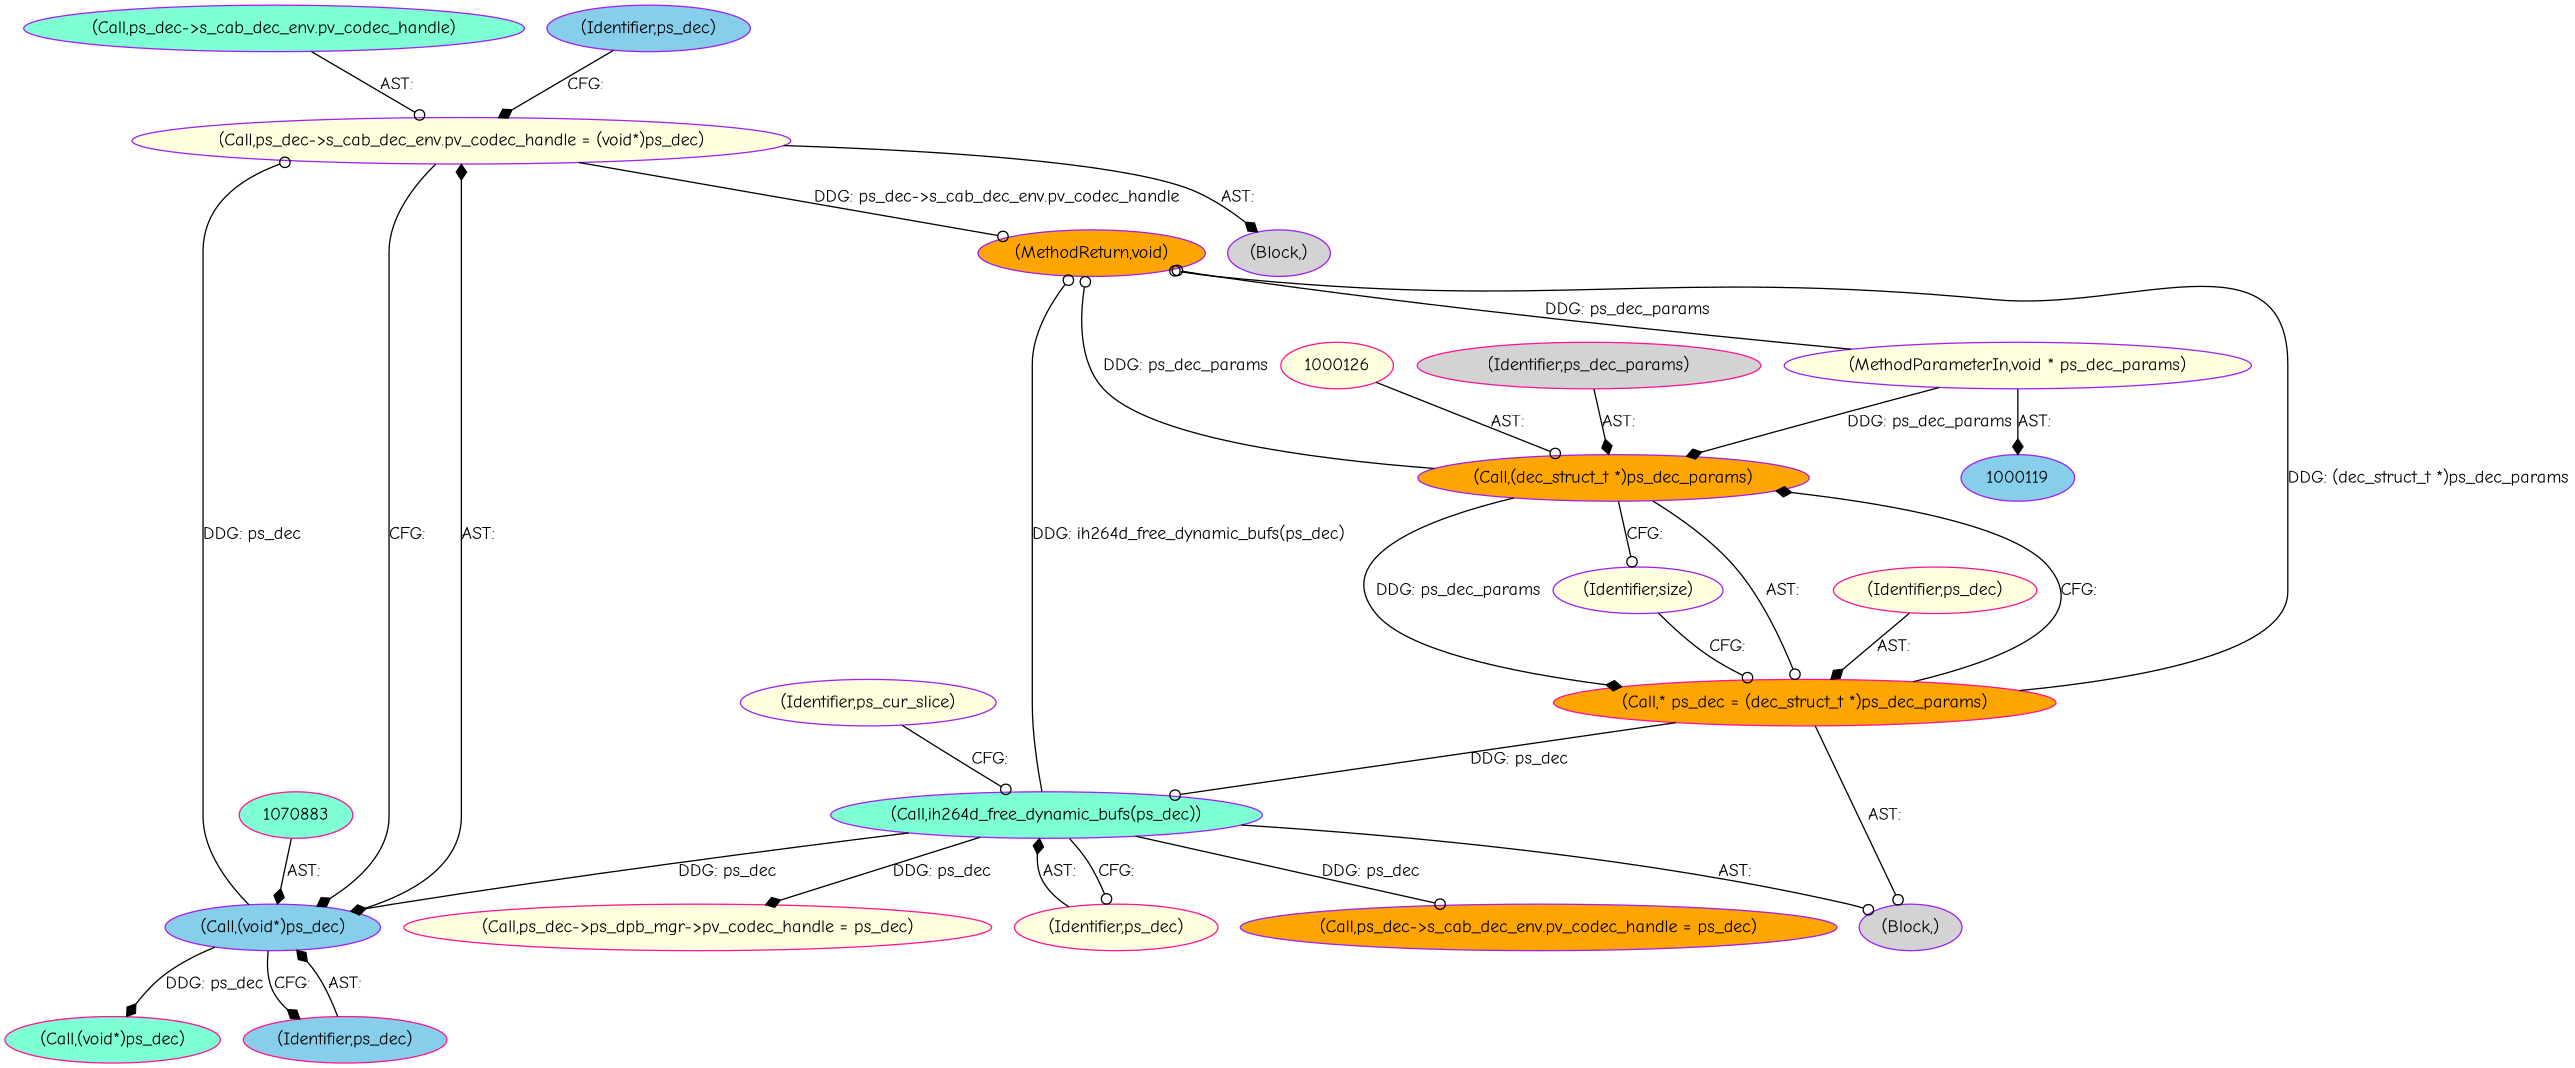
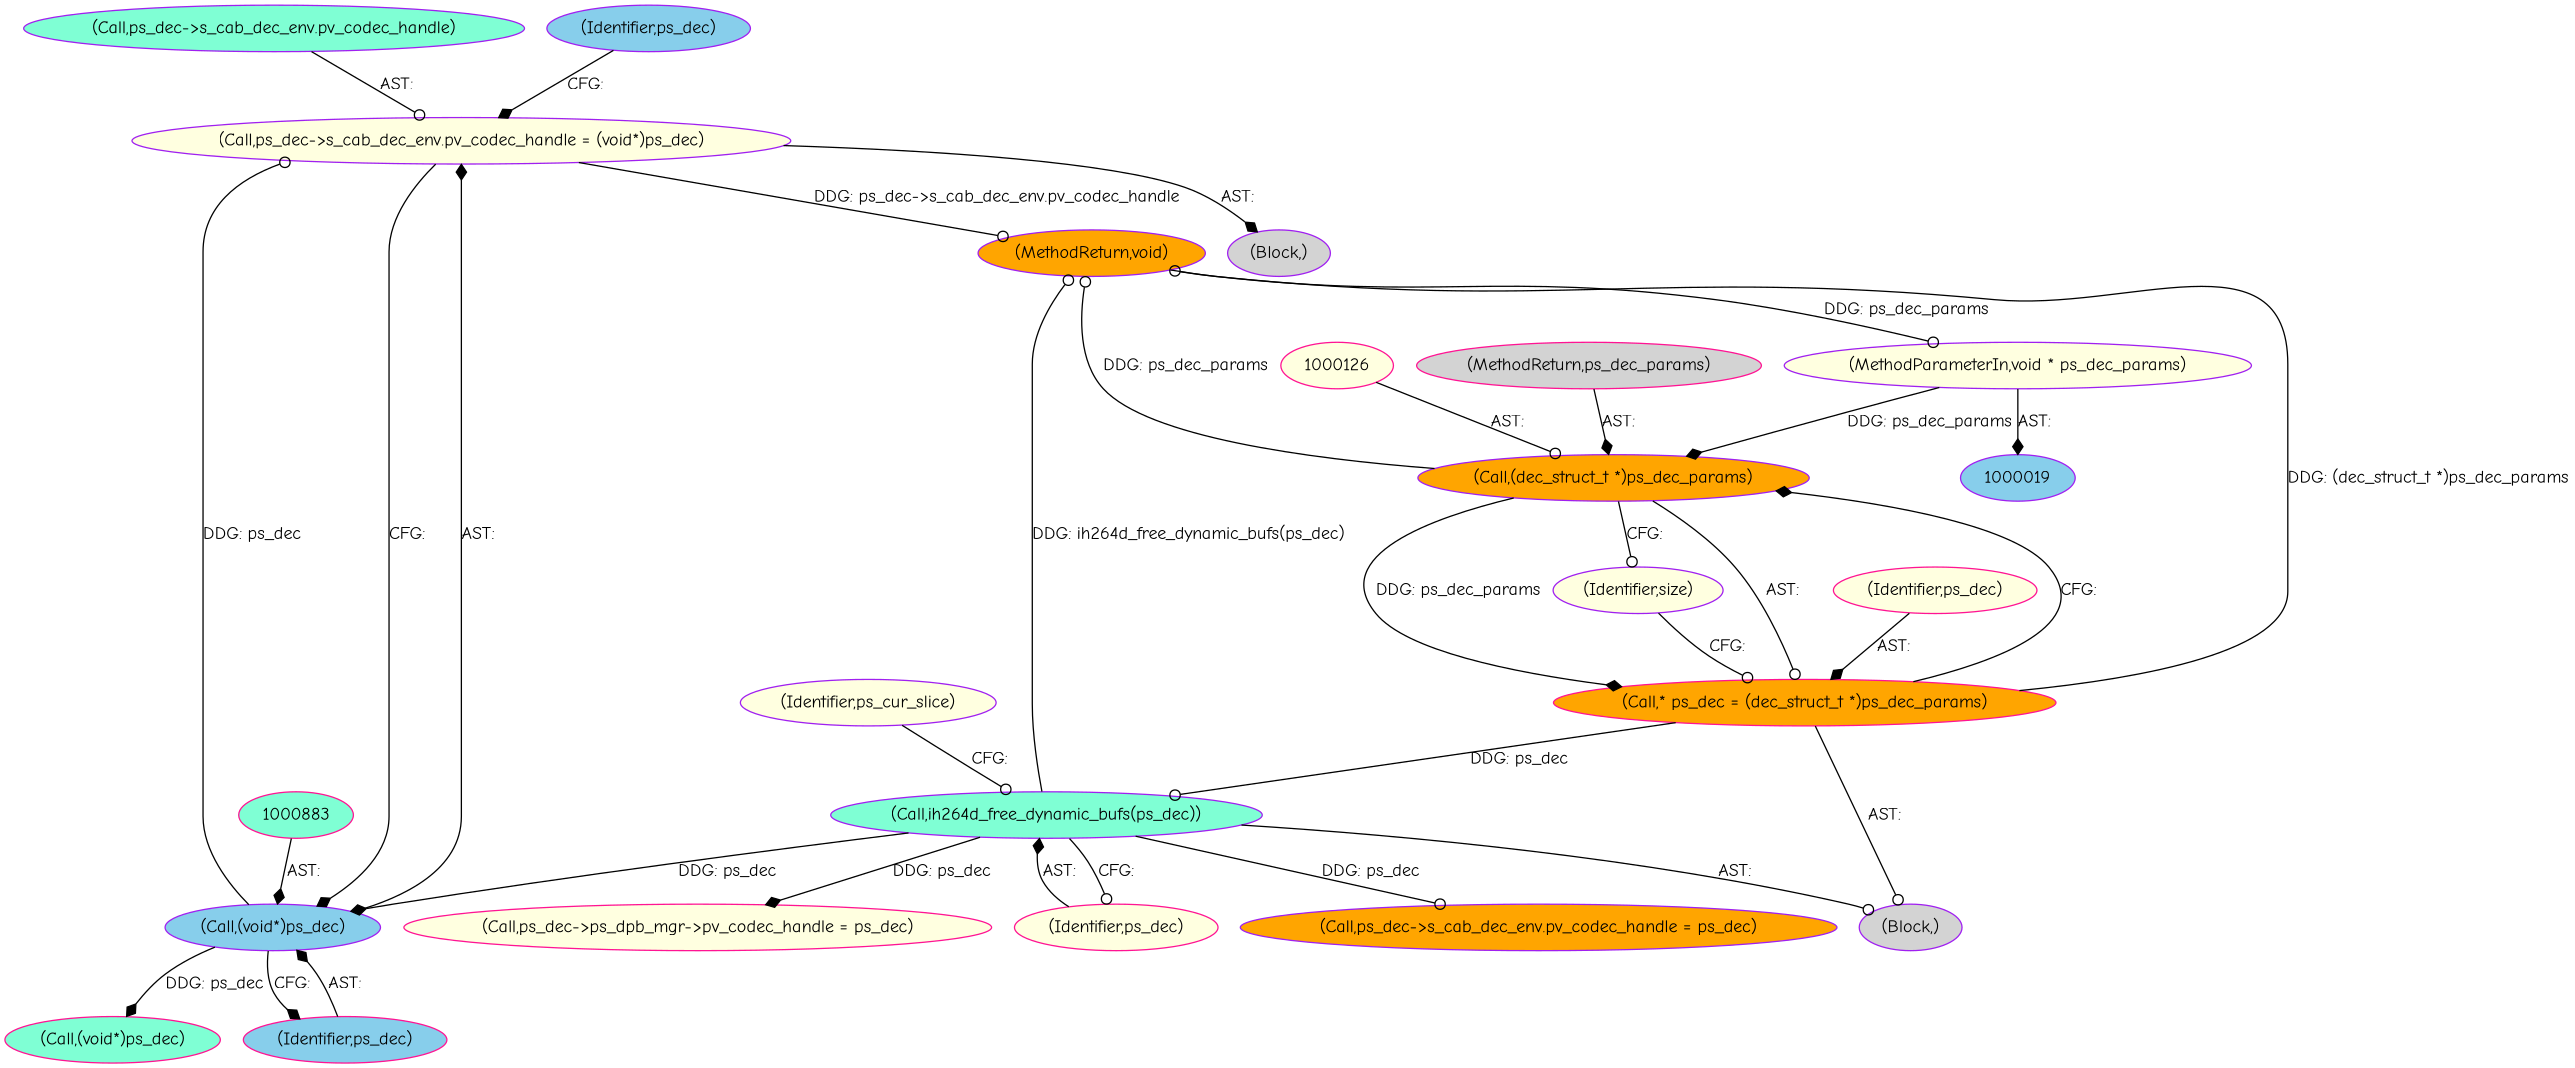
(1516, 314) -> (1684, 296)
(1589, 366) -> (1589, 366)
(2018, 478) -> (2018, 478)
(296, 815) -> (296, 815)
